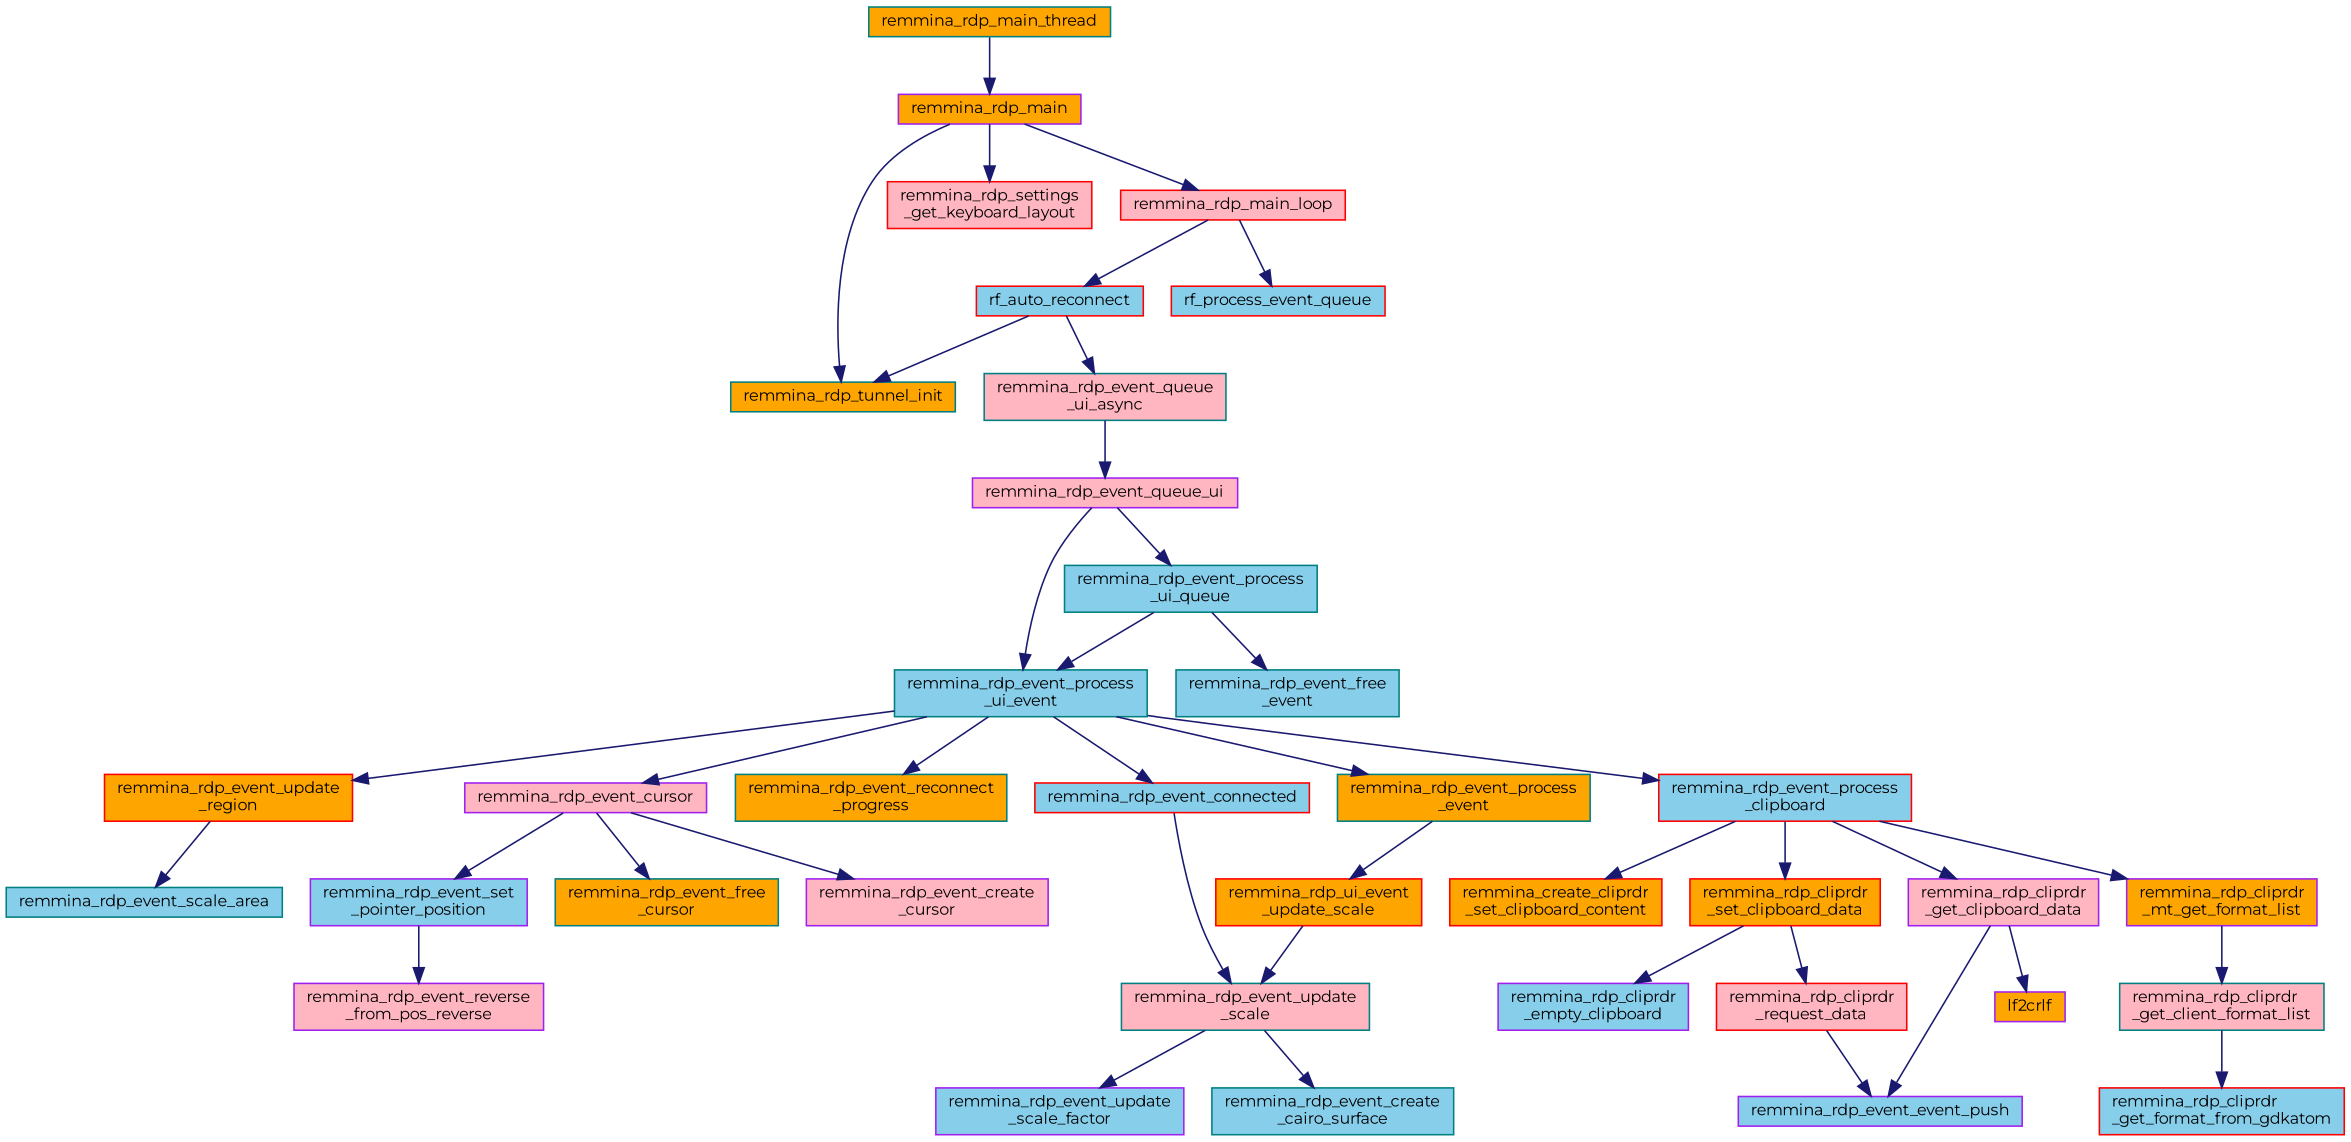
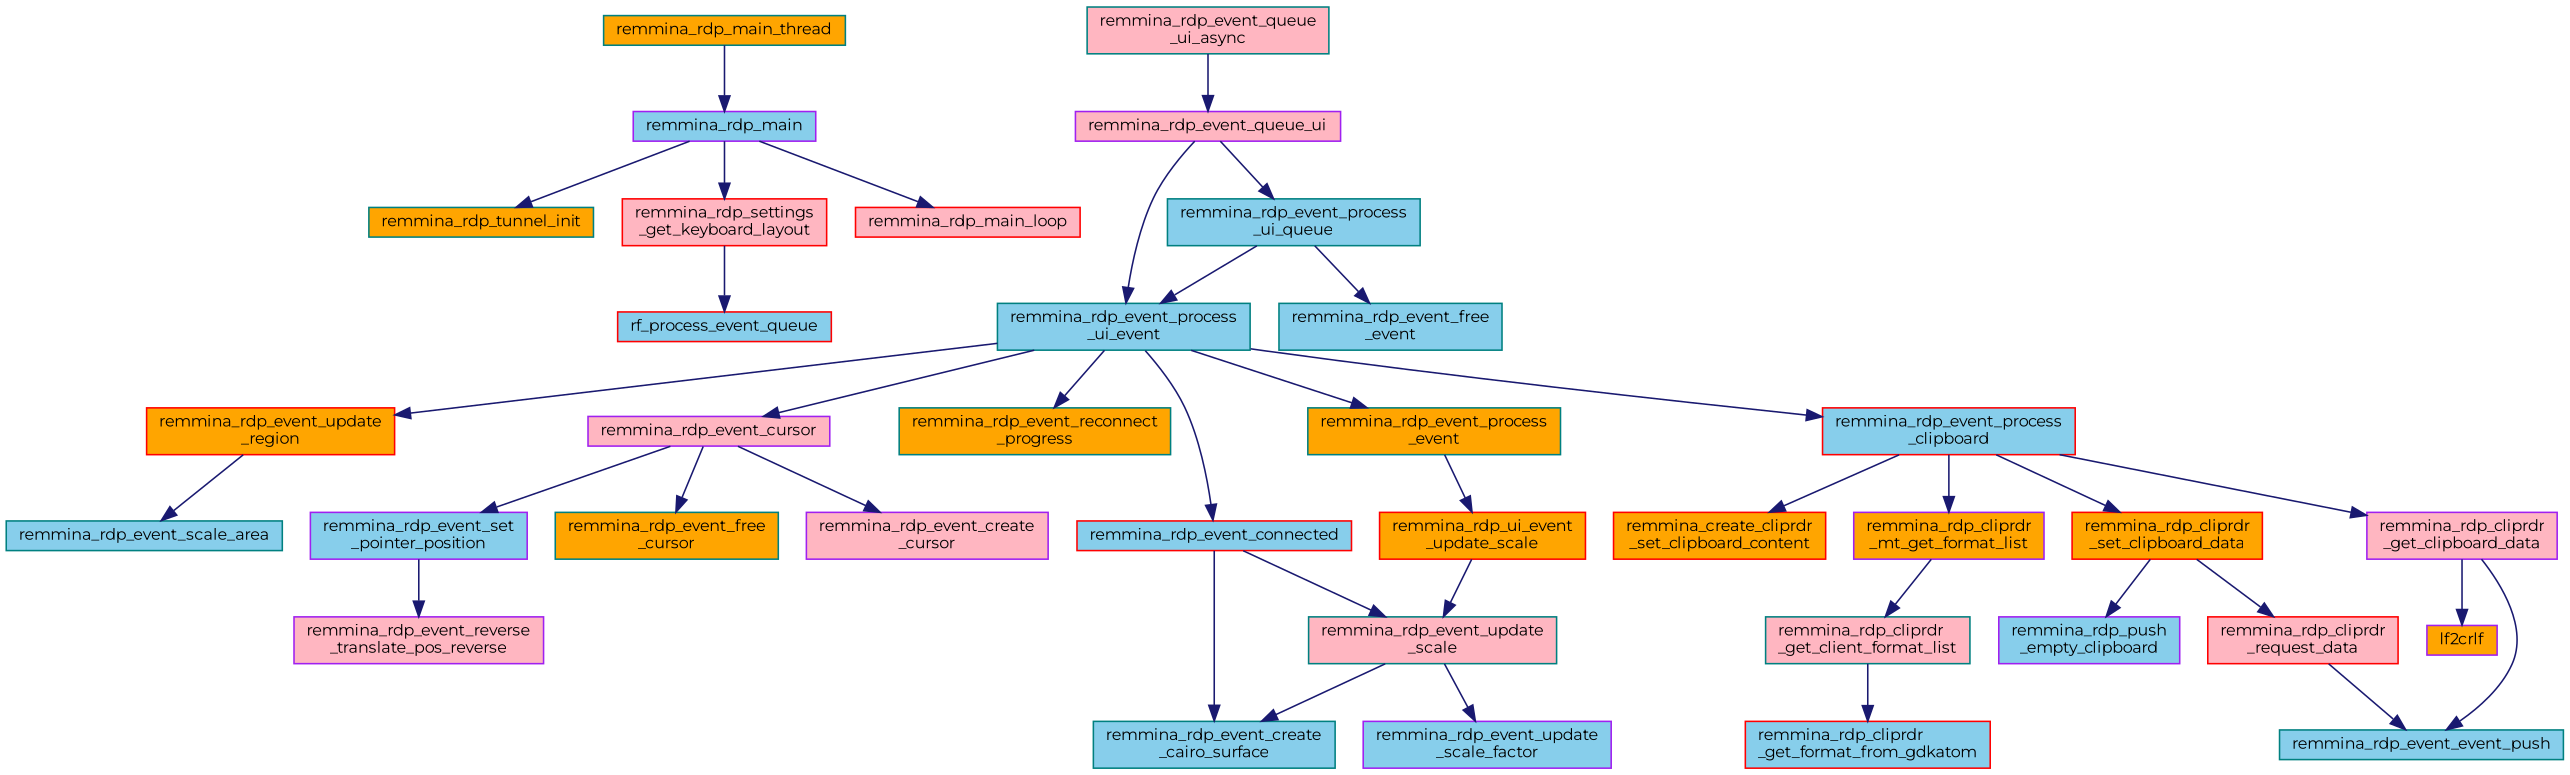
(990, 109) -> (724, 126)
(1252, 246) -> (724, 271)
(1060, 301) -> none
none -> (1214, 628)
(419, 1007) -> (419, 640)
(1593, 1007) -> (2089, 640)
(1880, 1111) -> (2421, 745)
